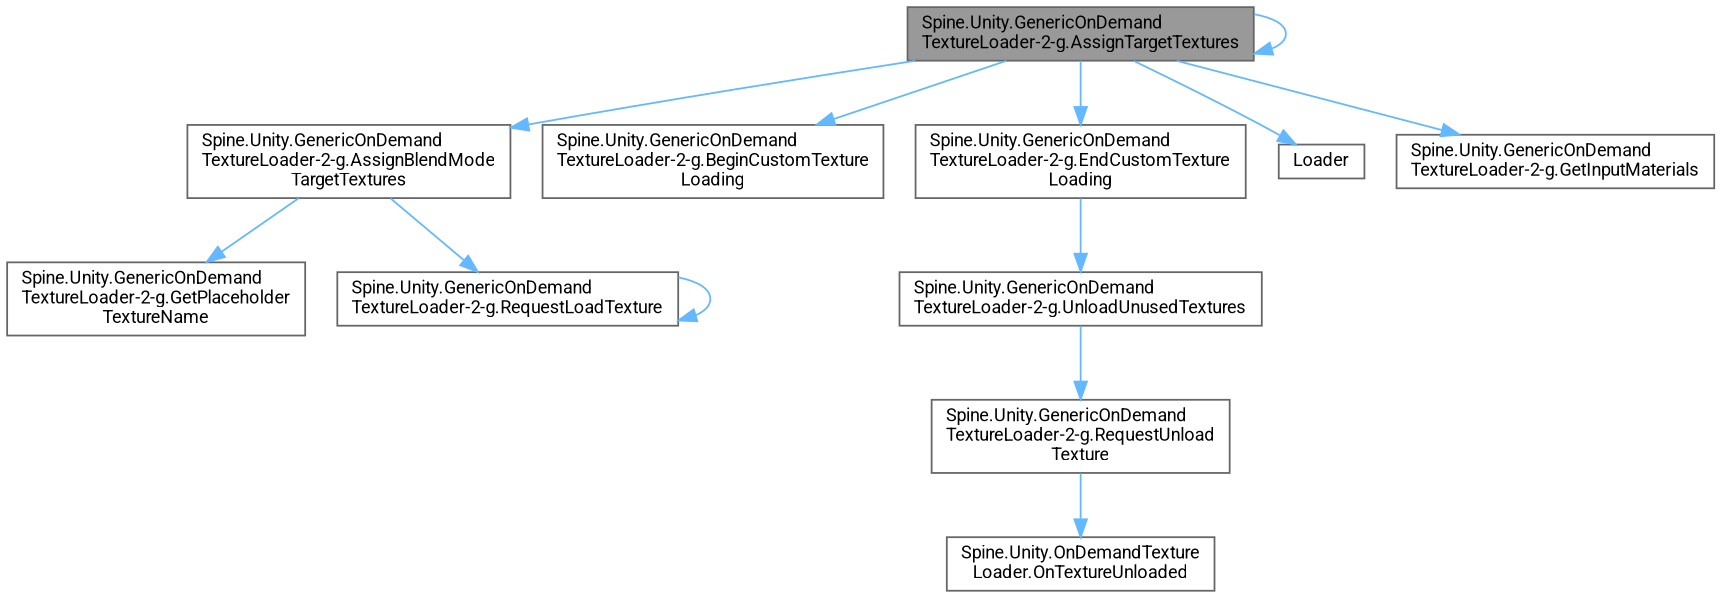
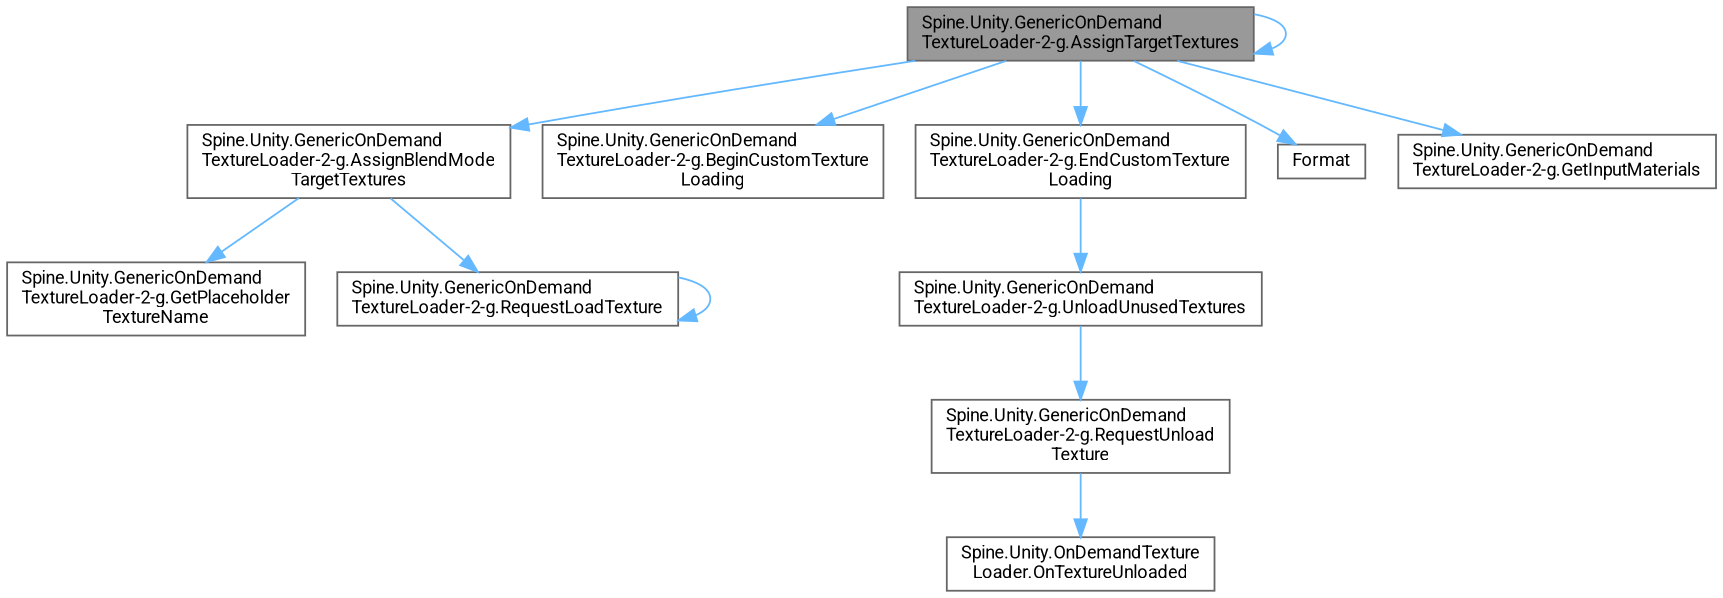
(1322, 162) -> (1322, 162)
